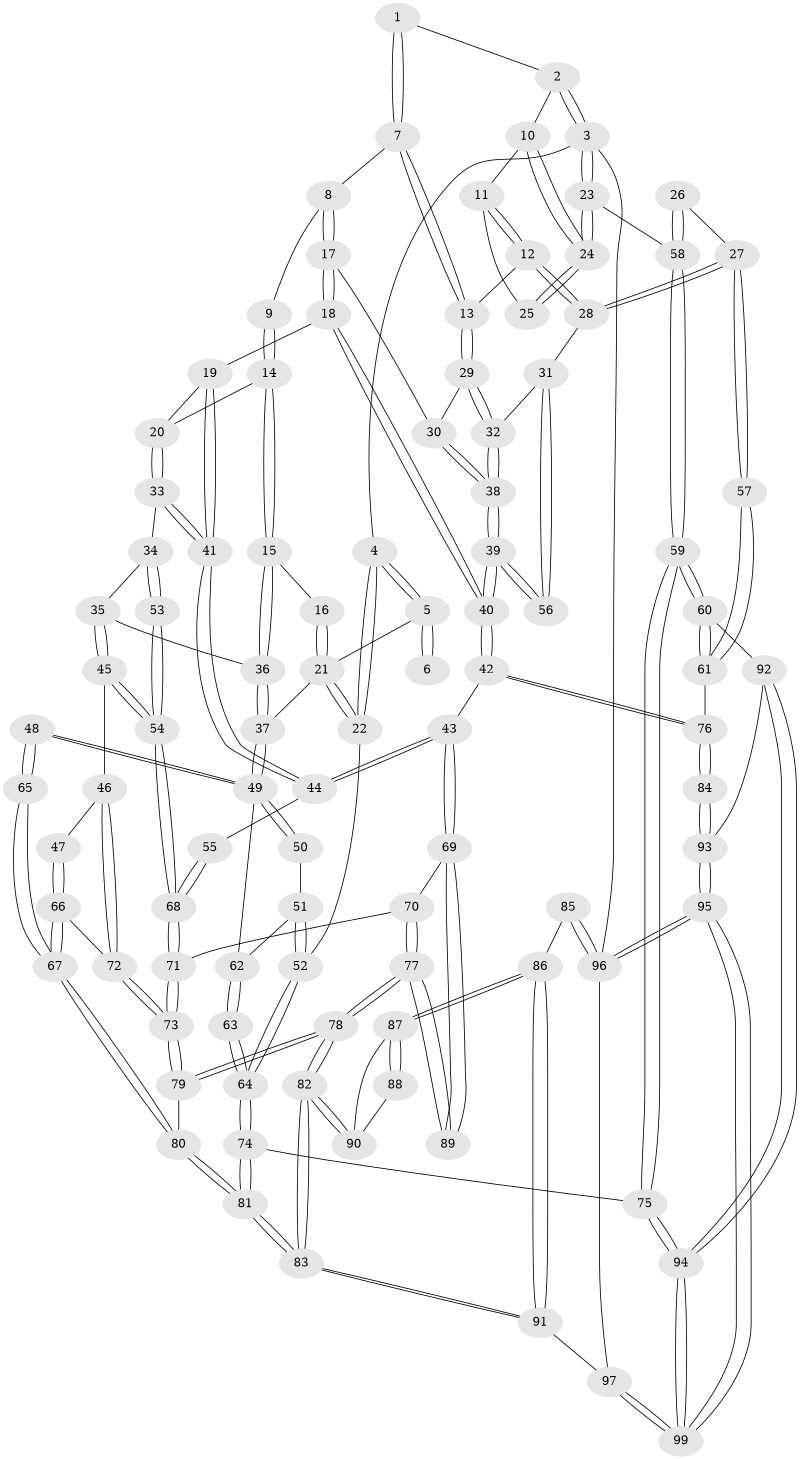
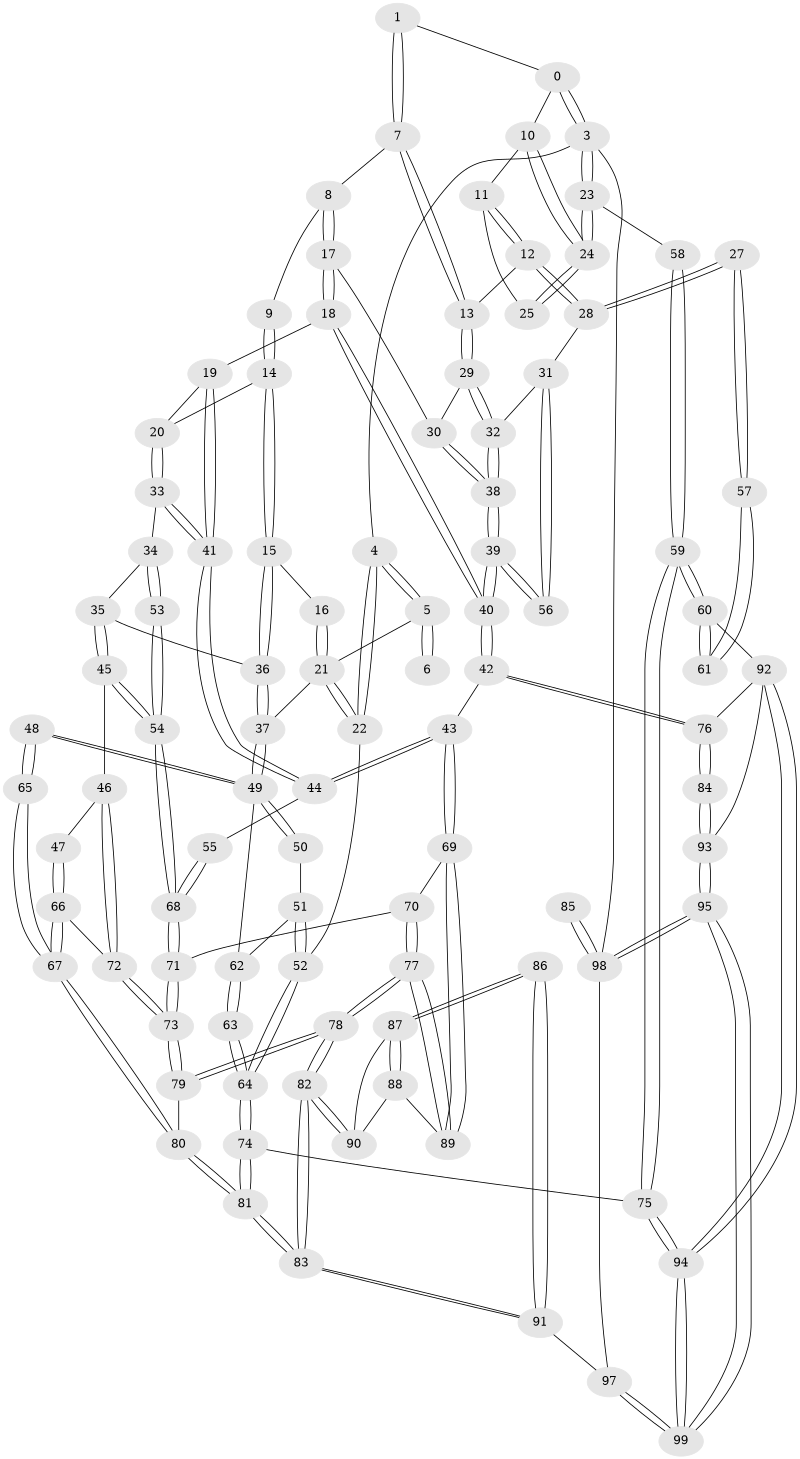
(558, 77) -> (558, 77)
(678, 196) -> none
(705, 700) -> (735, 700)
(554, 937) -> none
(600, 967) -> (600, 967)
none -> (422, 1115)
